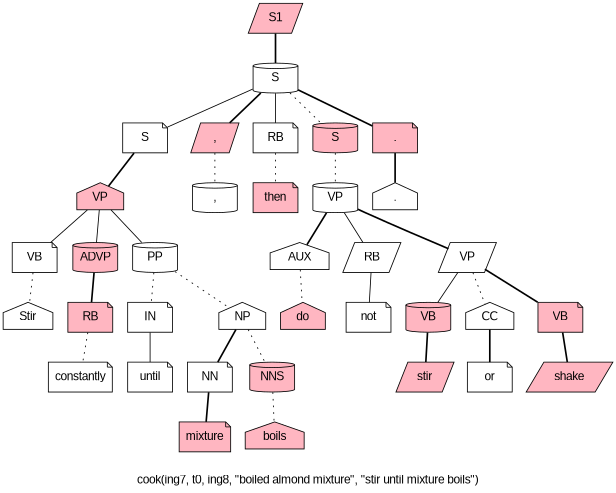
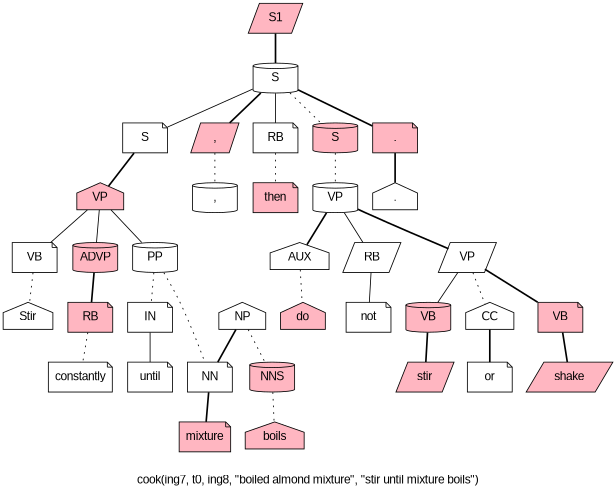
(202, 290) -> (186, 316)
